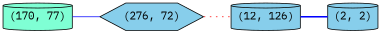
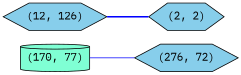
(217, 17) -> none
(266, 17) -> (55, 17)
(353, 17) -> (186, 17)
